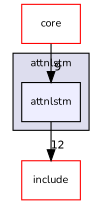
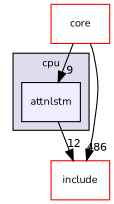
(51, 64) -> (51, 64)
none -> (98, 97)
